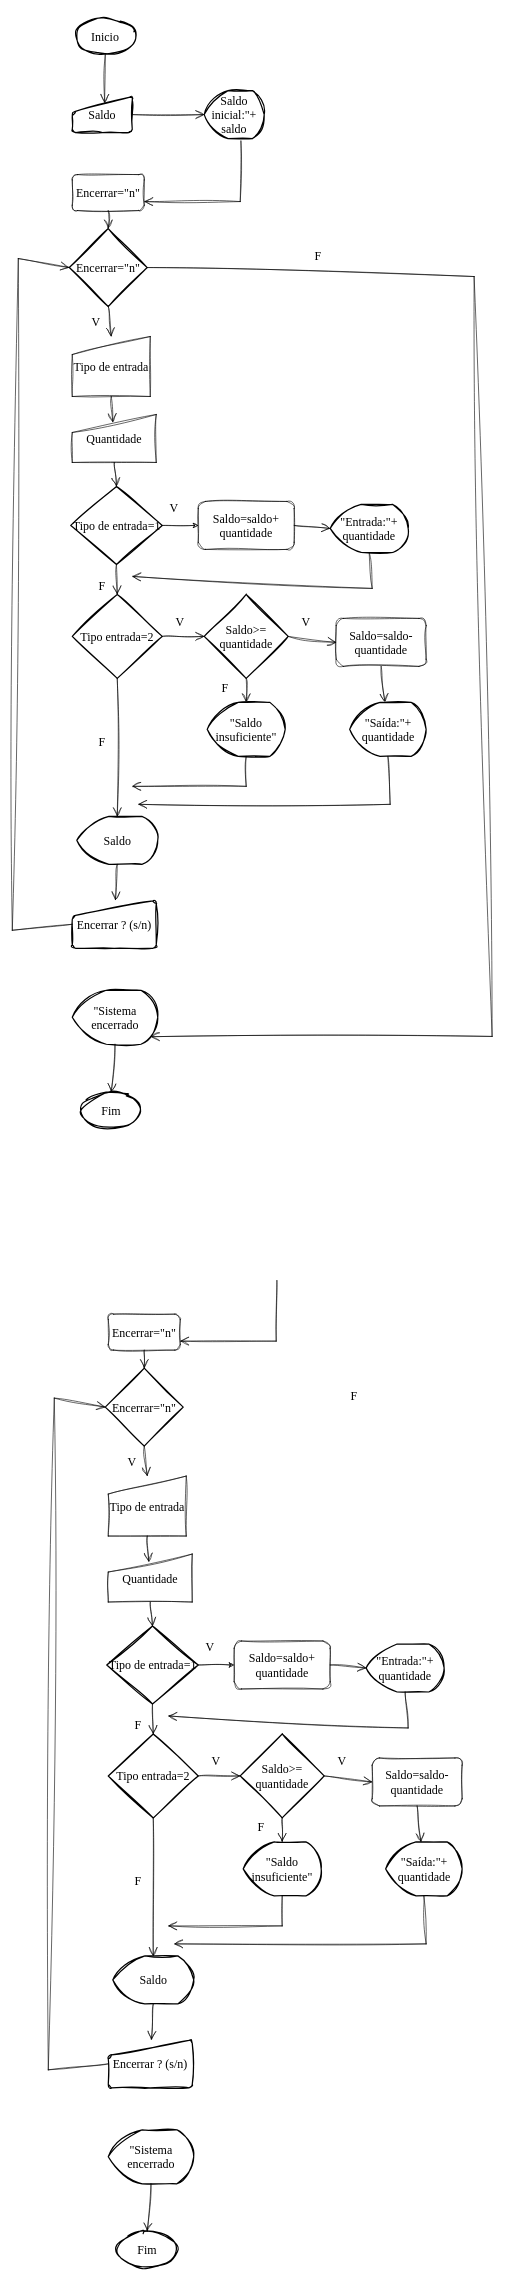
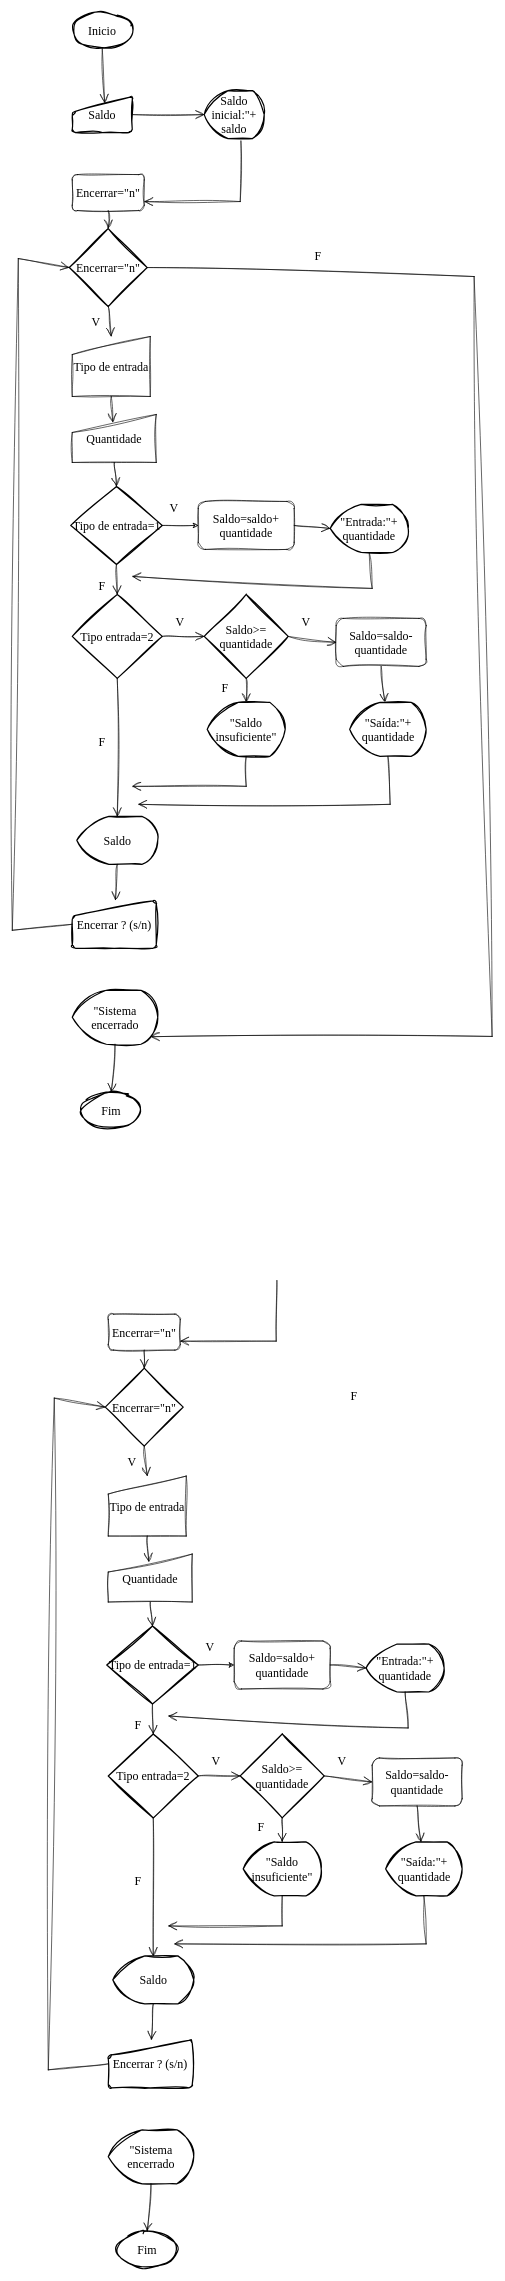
(105, 36) -> (102, 30)
